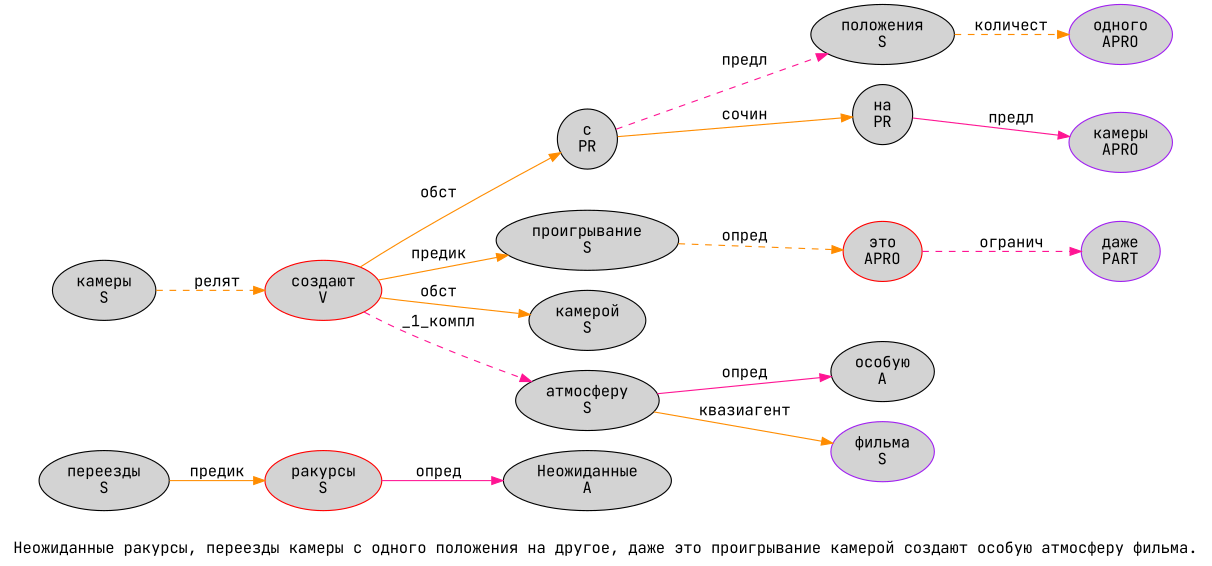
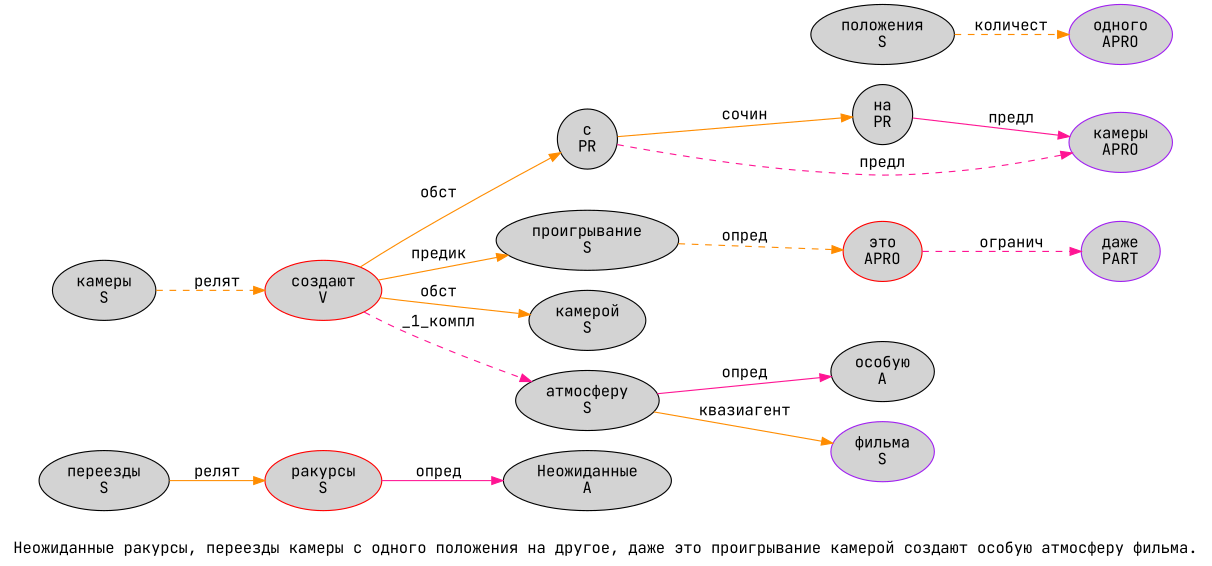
(717, 93) -> (839, 173)
(217, 472) -> (217, 472)
